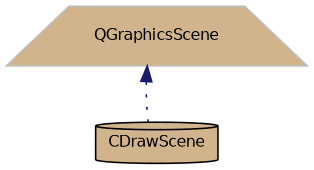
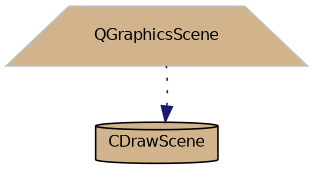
(147, 102) -> (167, 86)
